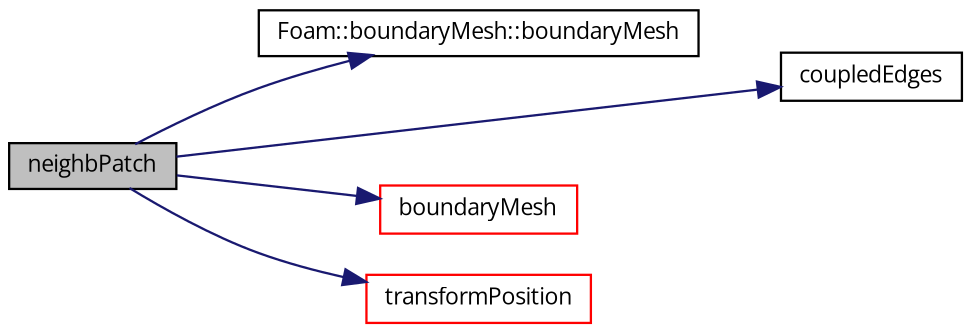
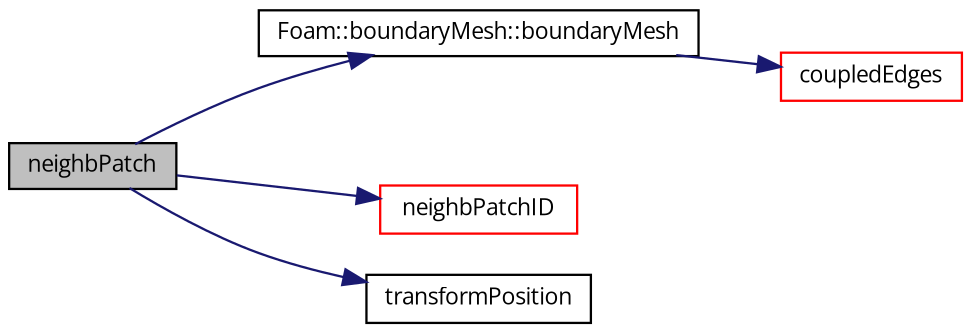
(871, 77) -> (871, 77)
(467, 123) -> (717, 60)
(479, 210) -> (479, 210)
(479, 299) -> (479, 299)
